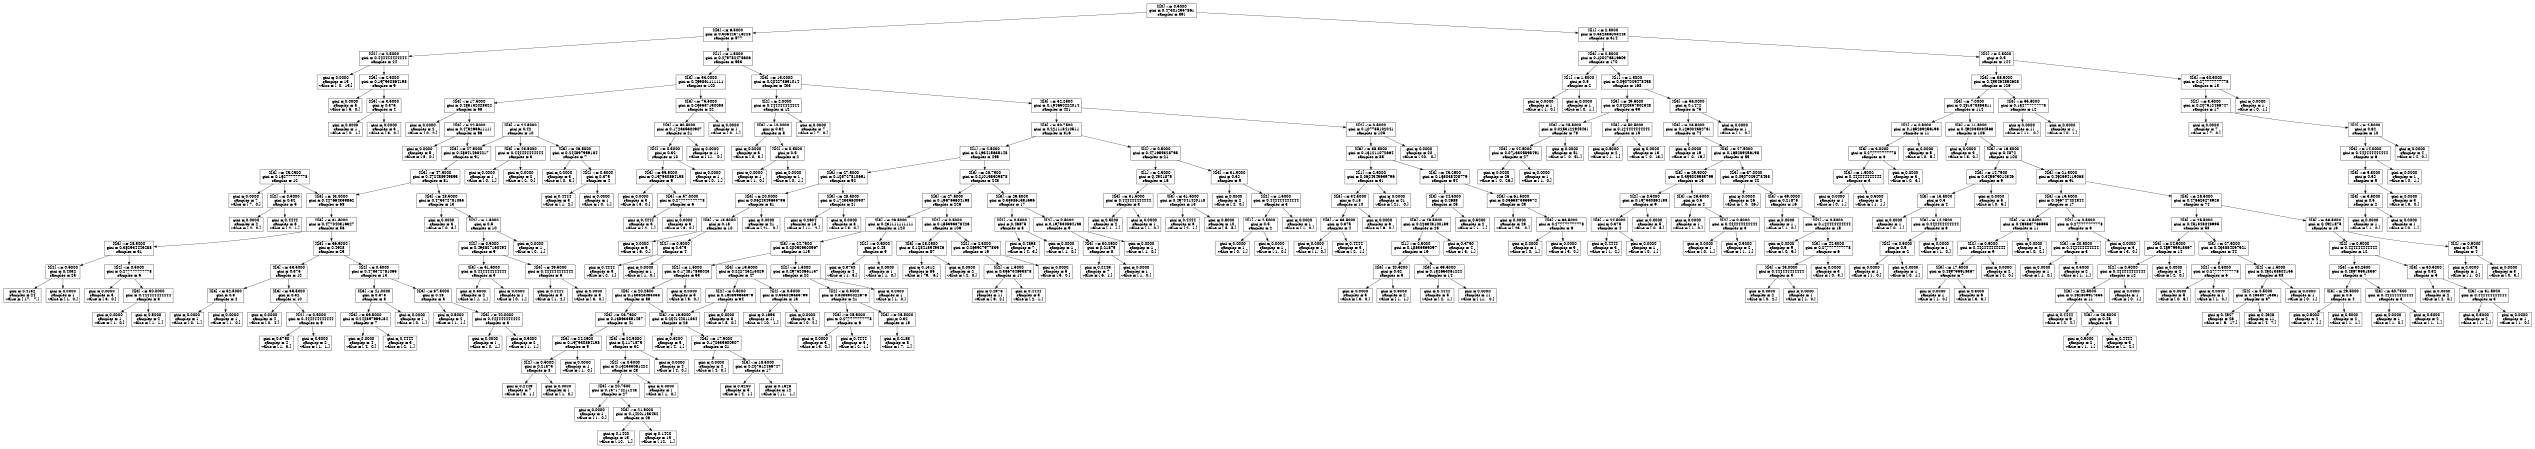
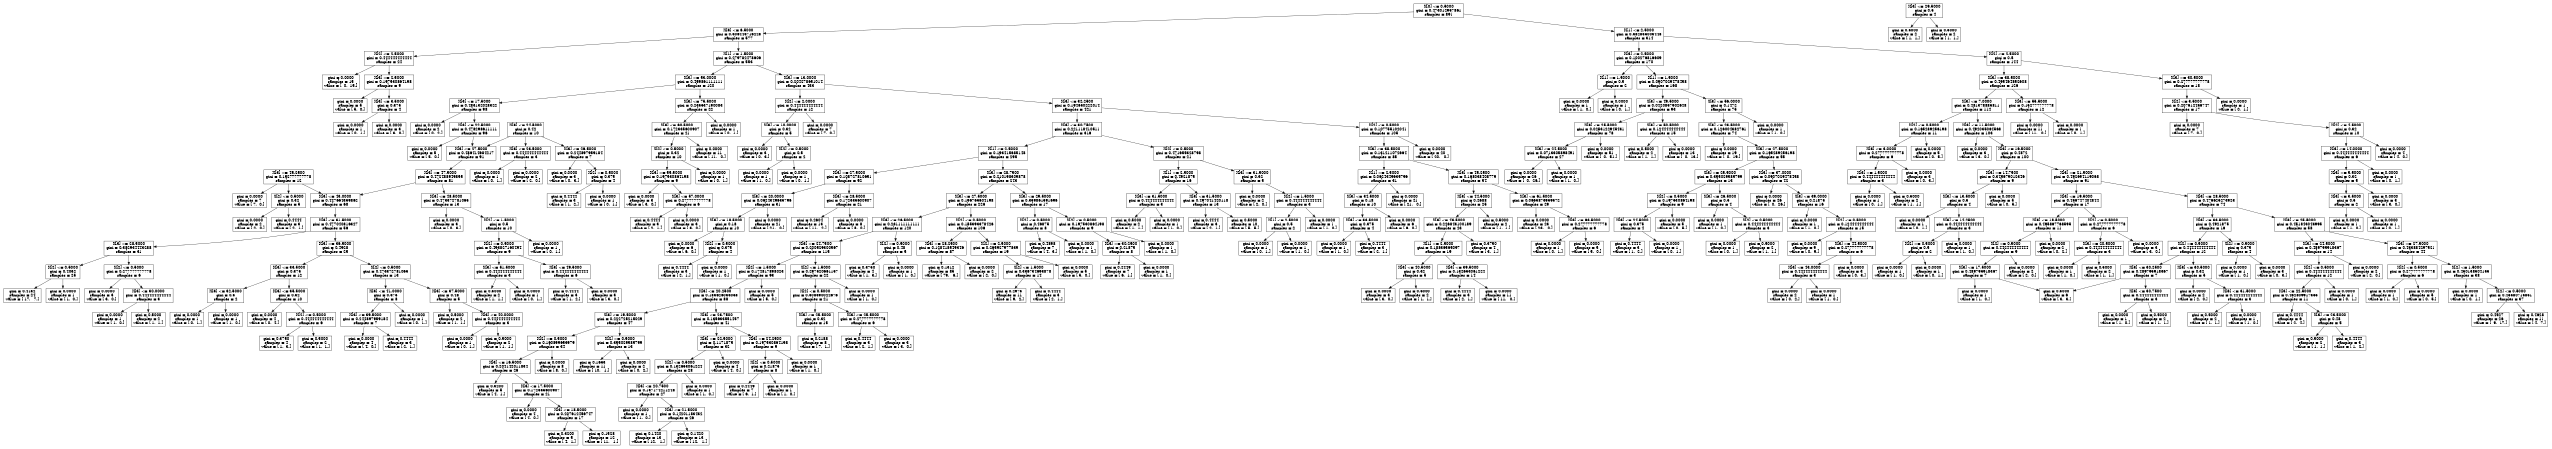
(2349, 283) -> (2098, 284)
(655, 307) -> (669, 307)
